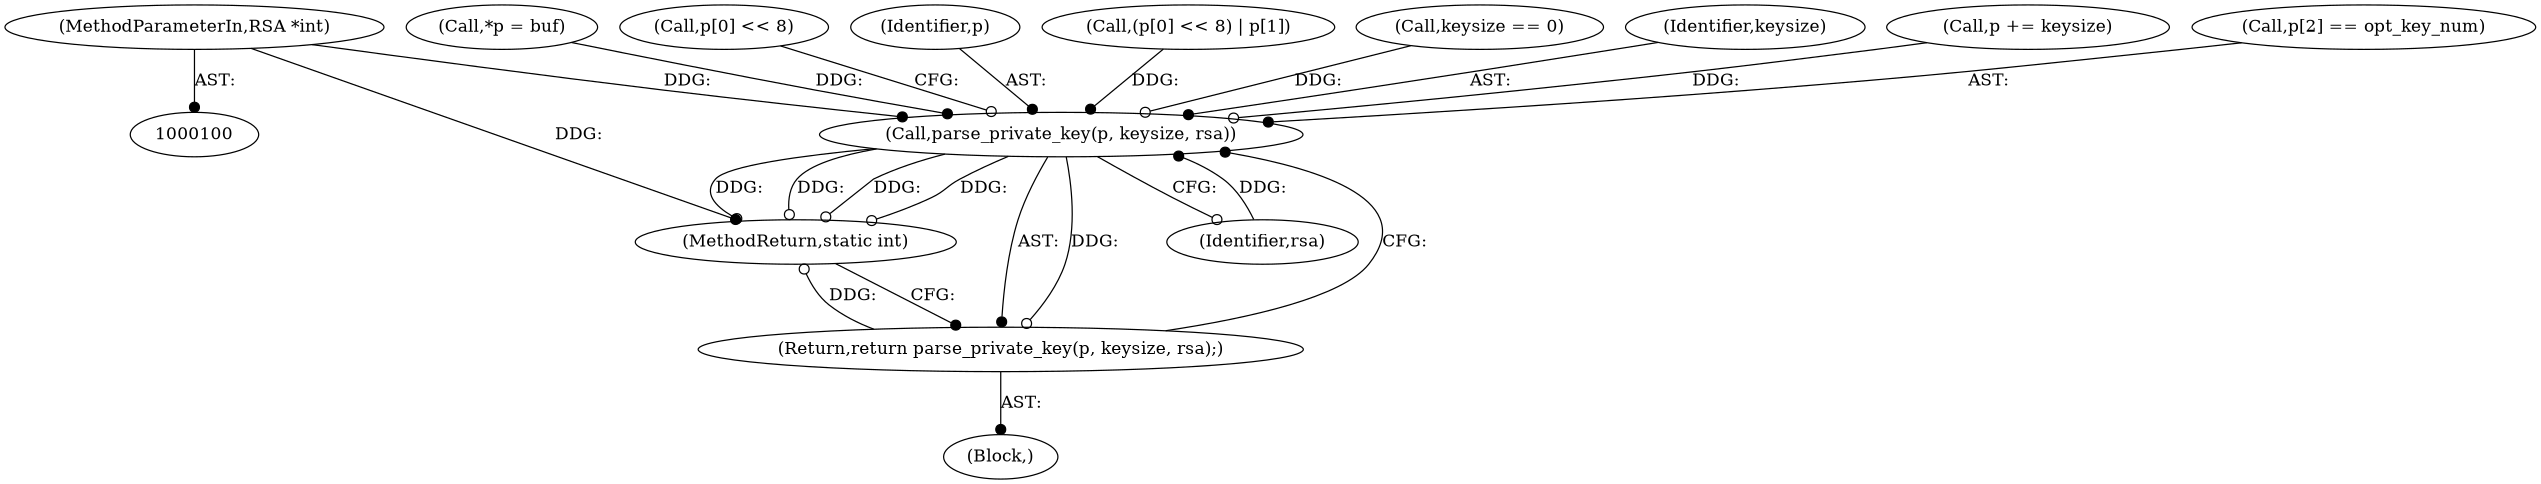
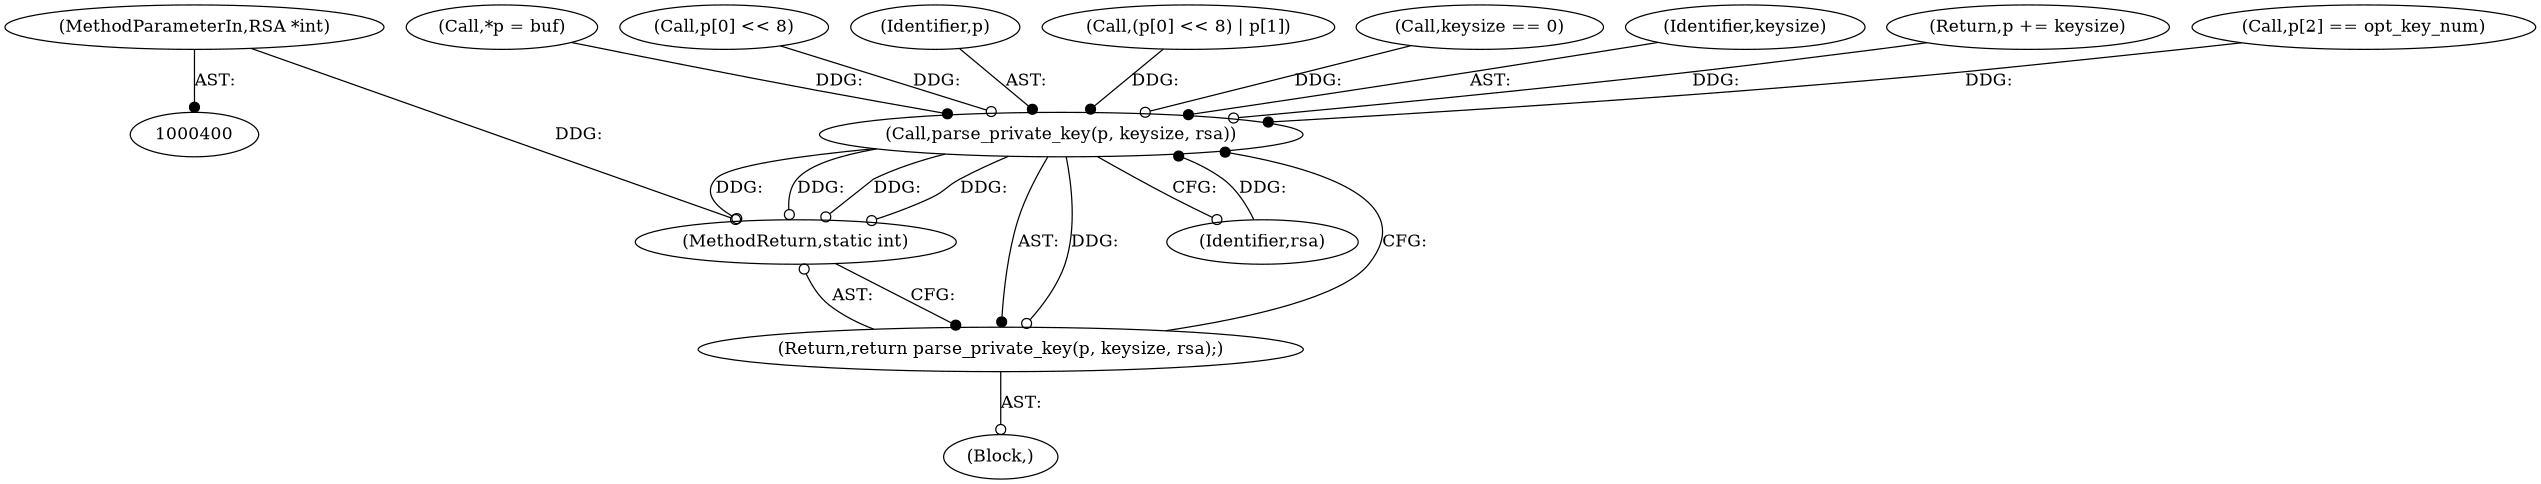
(2028, 27) -> (2028, 27)
(940, 81) -> (940, 81)
(1992, 81) -> (1992, 81)
(604, 83) -> none
(491, 133) -> (491, 133)
(194, 135) -> (194, 135)
(856, 296) -> (856, 296)
(1001, 398) -> (1001, 398)
